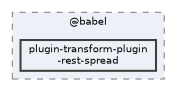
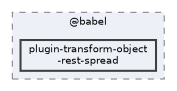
(88, 55) -> (88, 55)
